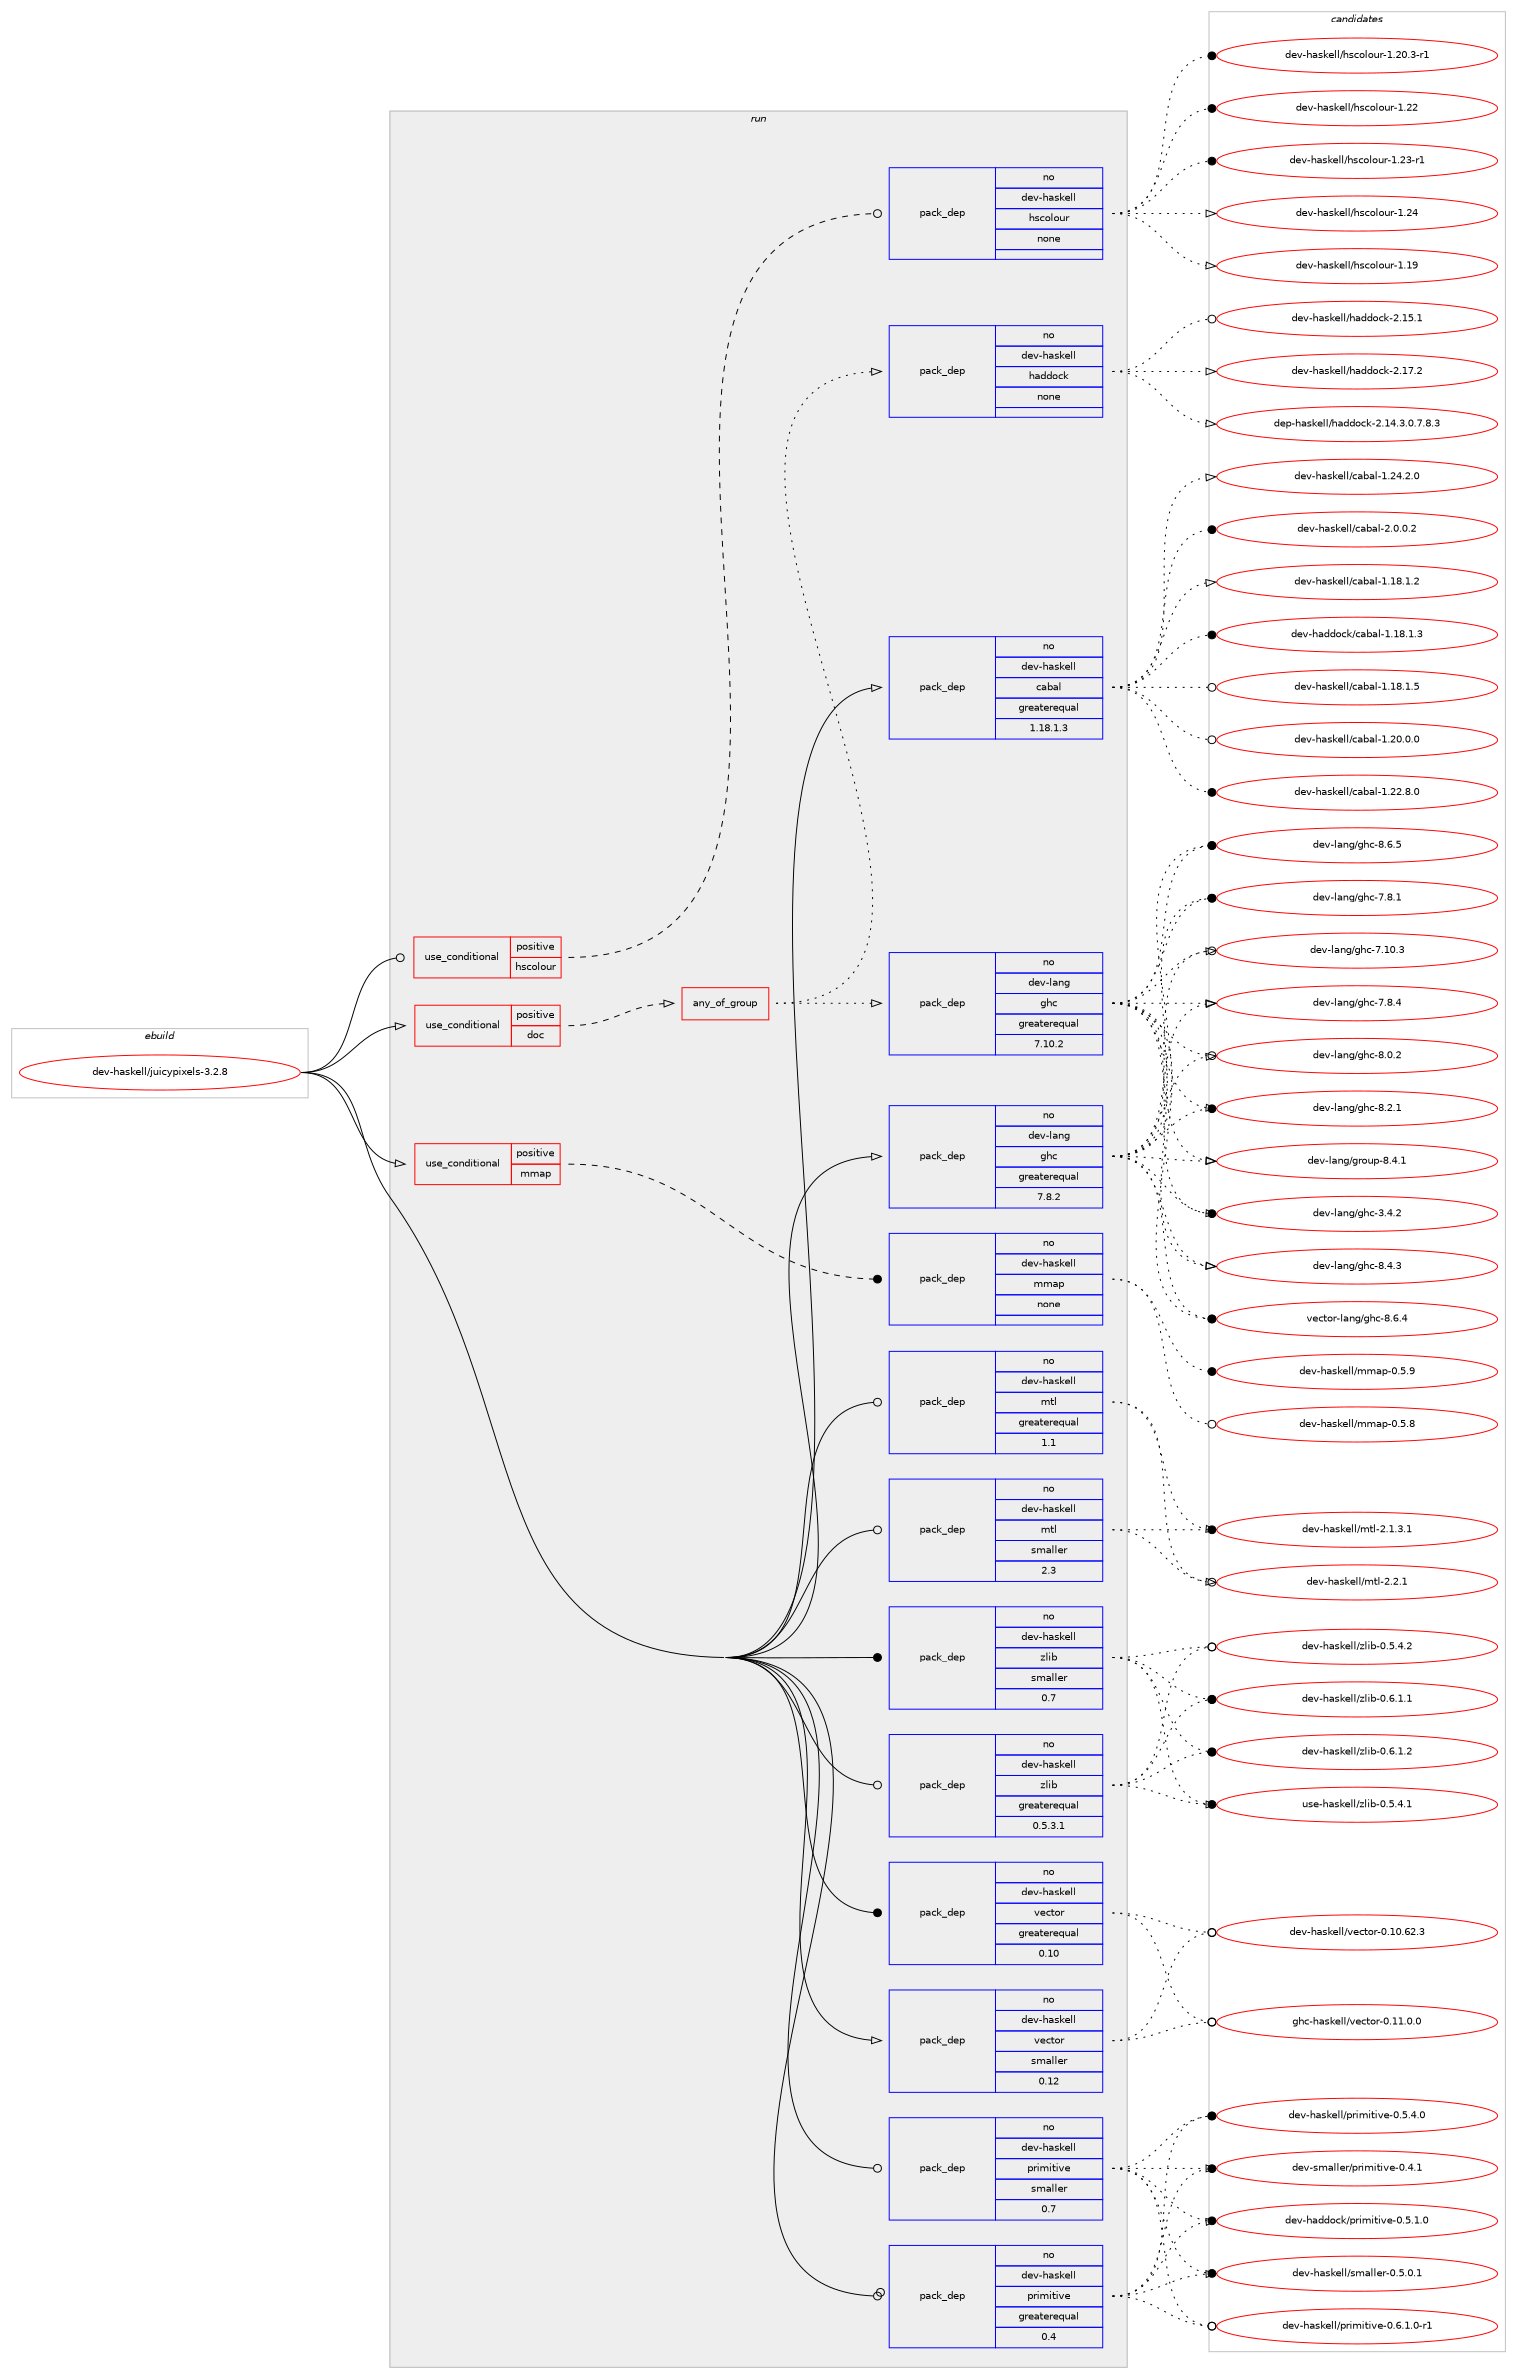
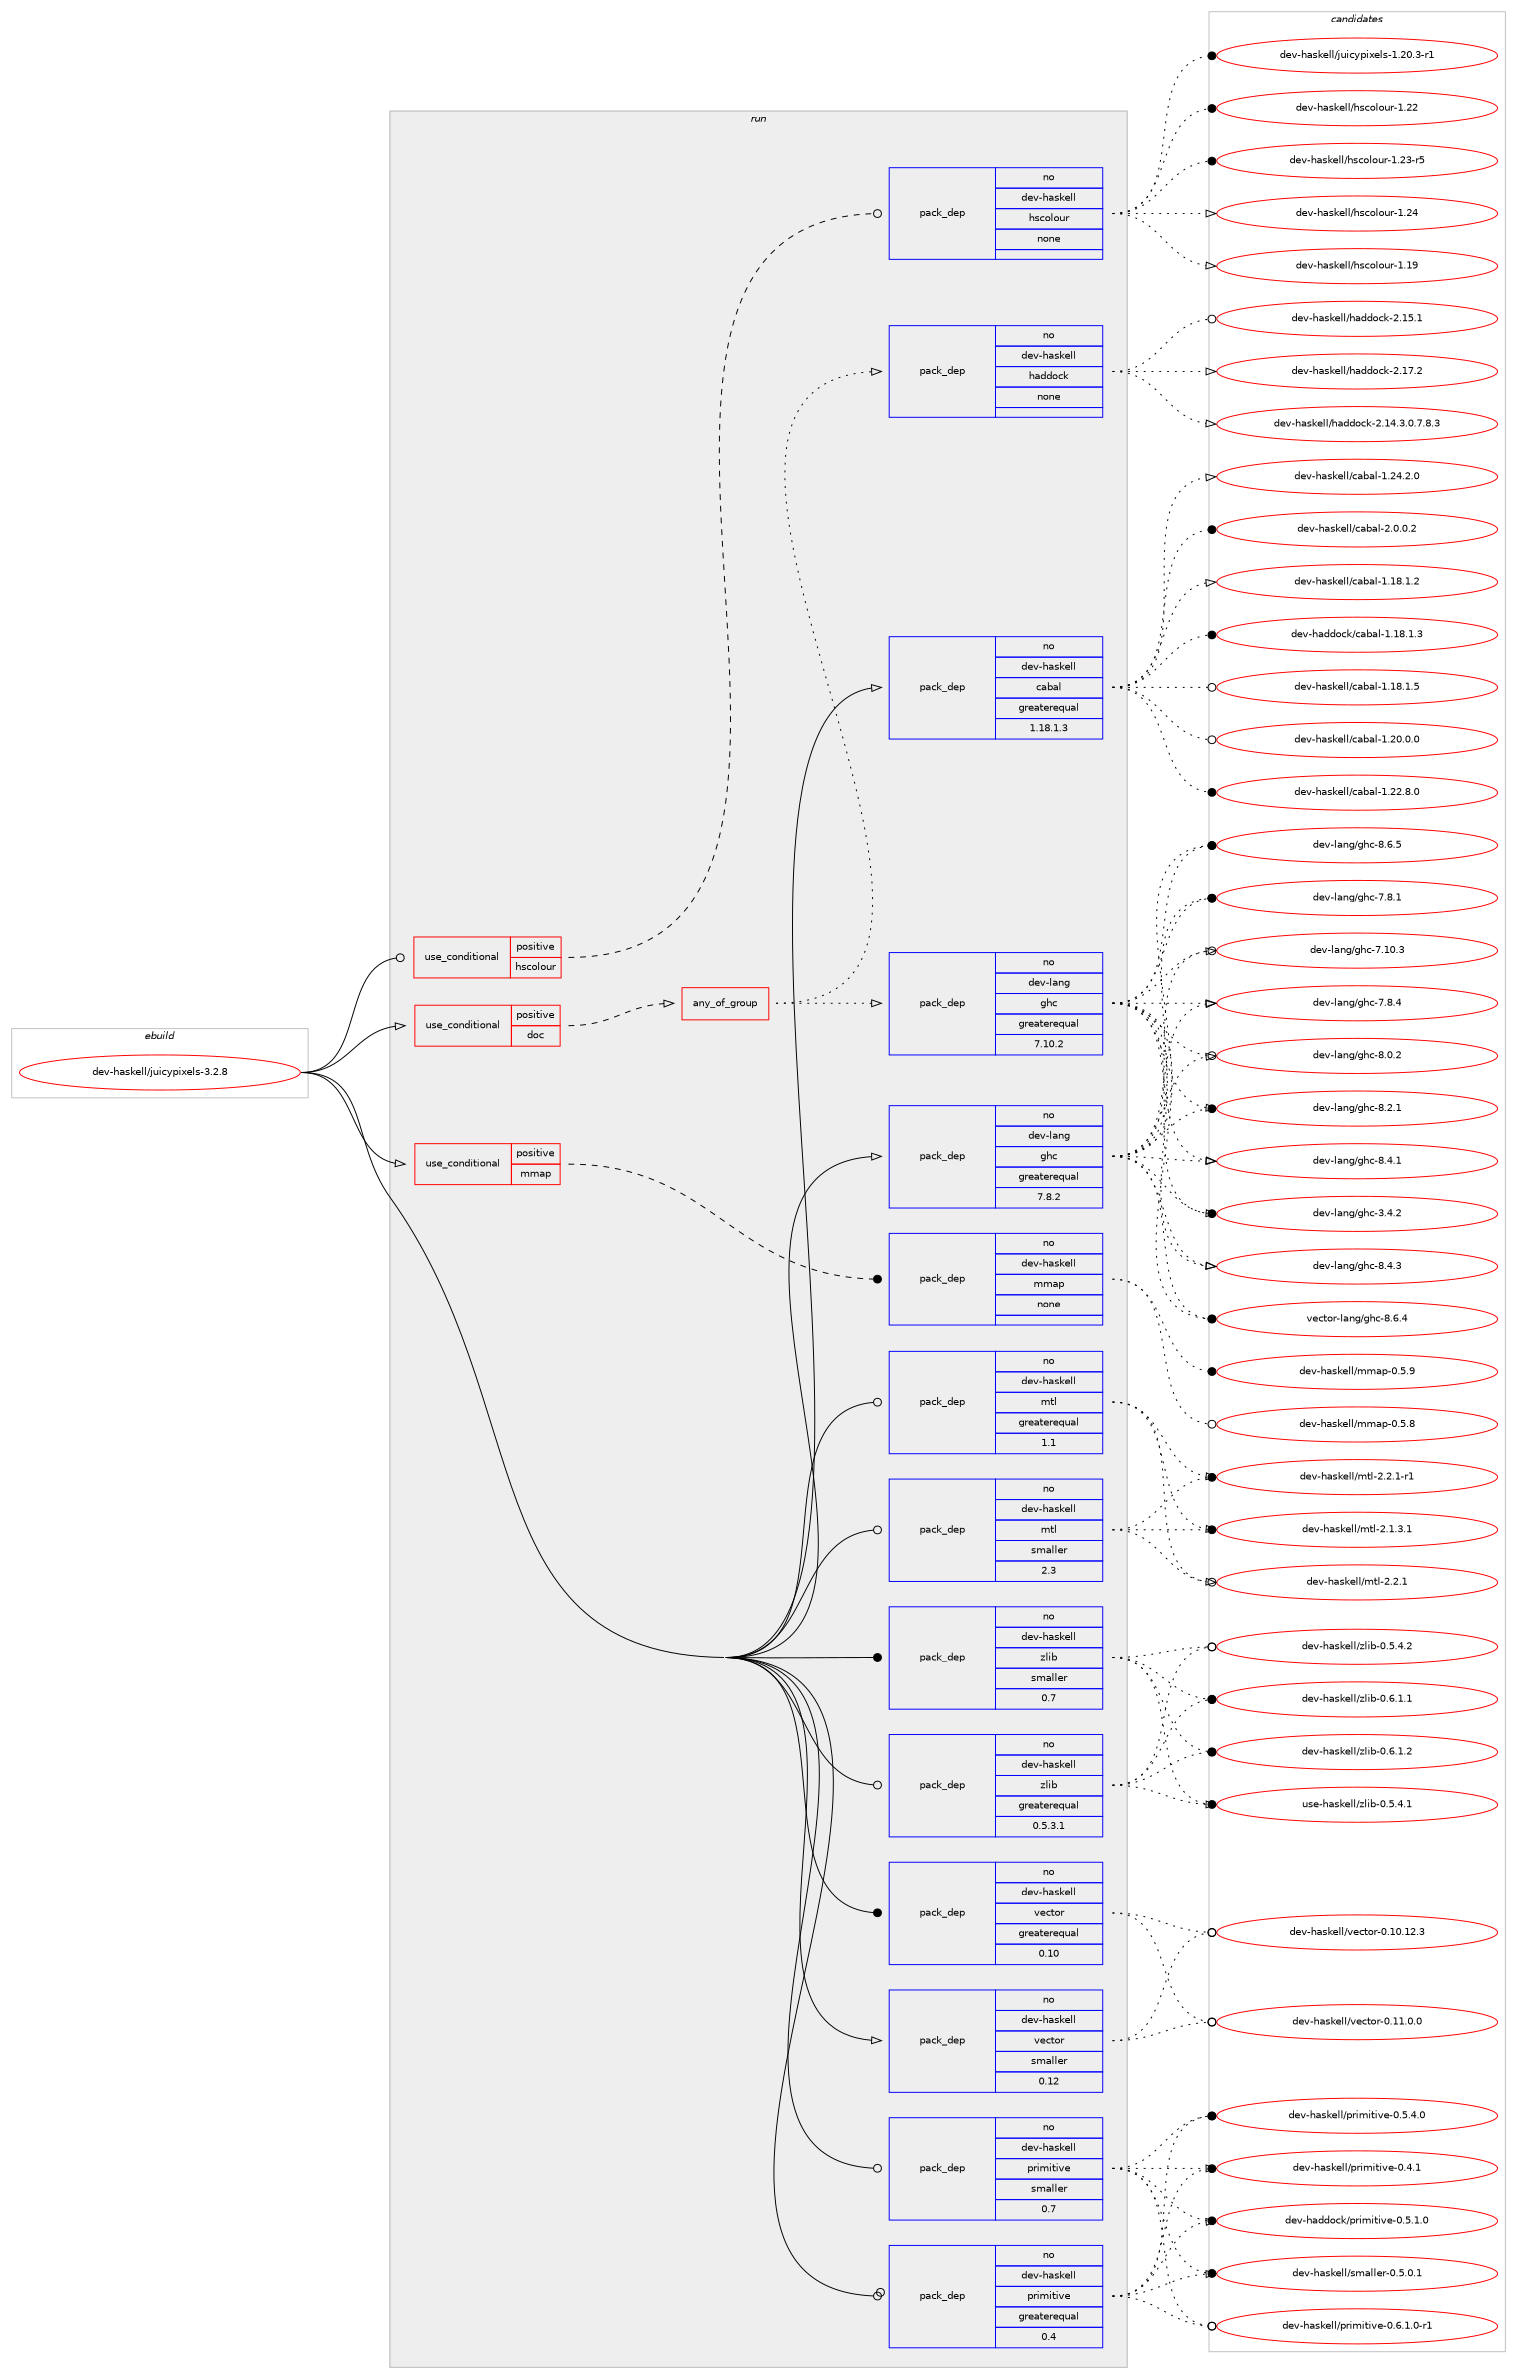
(1357, 56) -> (1357, 56)
(1357, 161) -> (1357, 161)
(1357, 424) -> (1357, 424)
(1357, 1161) -> (1357, 1161)
none -> (1357, 1477)
(1357, 1932) -> (1357, 1932)
(1357, 2022) -> (1357, 2022)
(1357, 2168) -> (1357, 2168)
